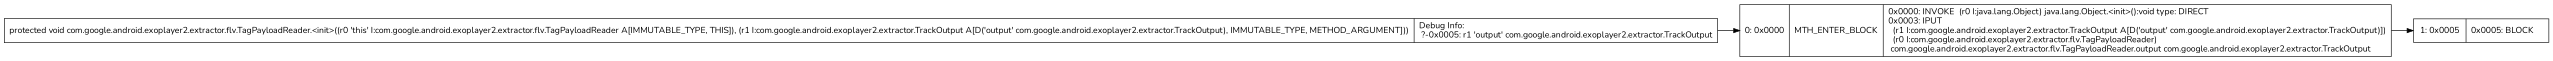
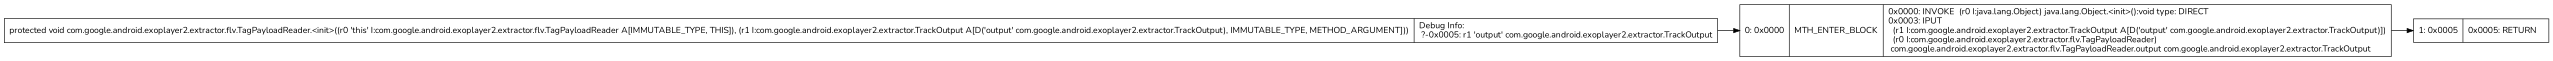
(2506, 30) -> (2506, 30)
